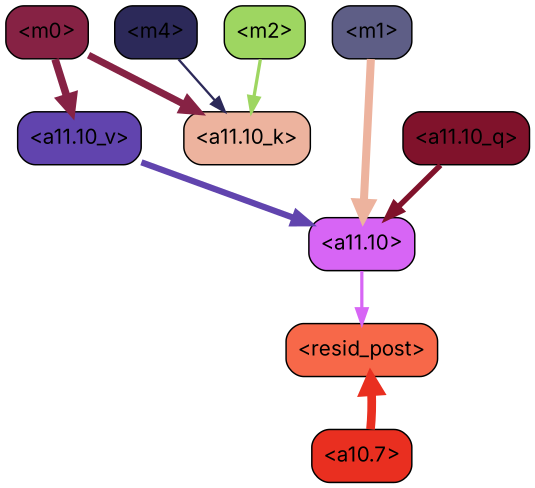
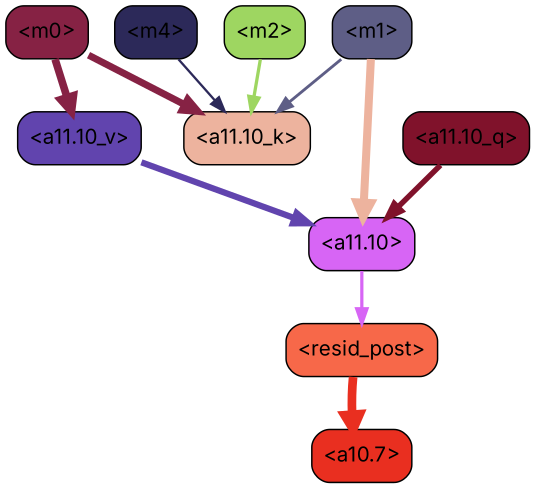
none -> (315, 81)
(372, 411) -> (352, 396)
